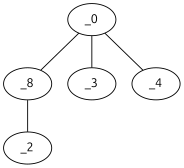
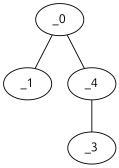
(92, 52) -> (92, 116)
(28, 84) -> (28, 84)
(28, 148) -> none
